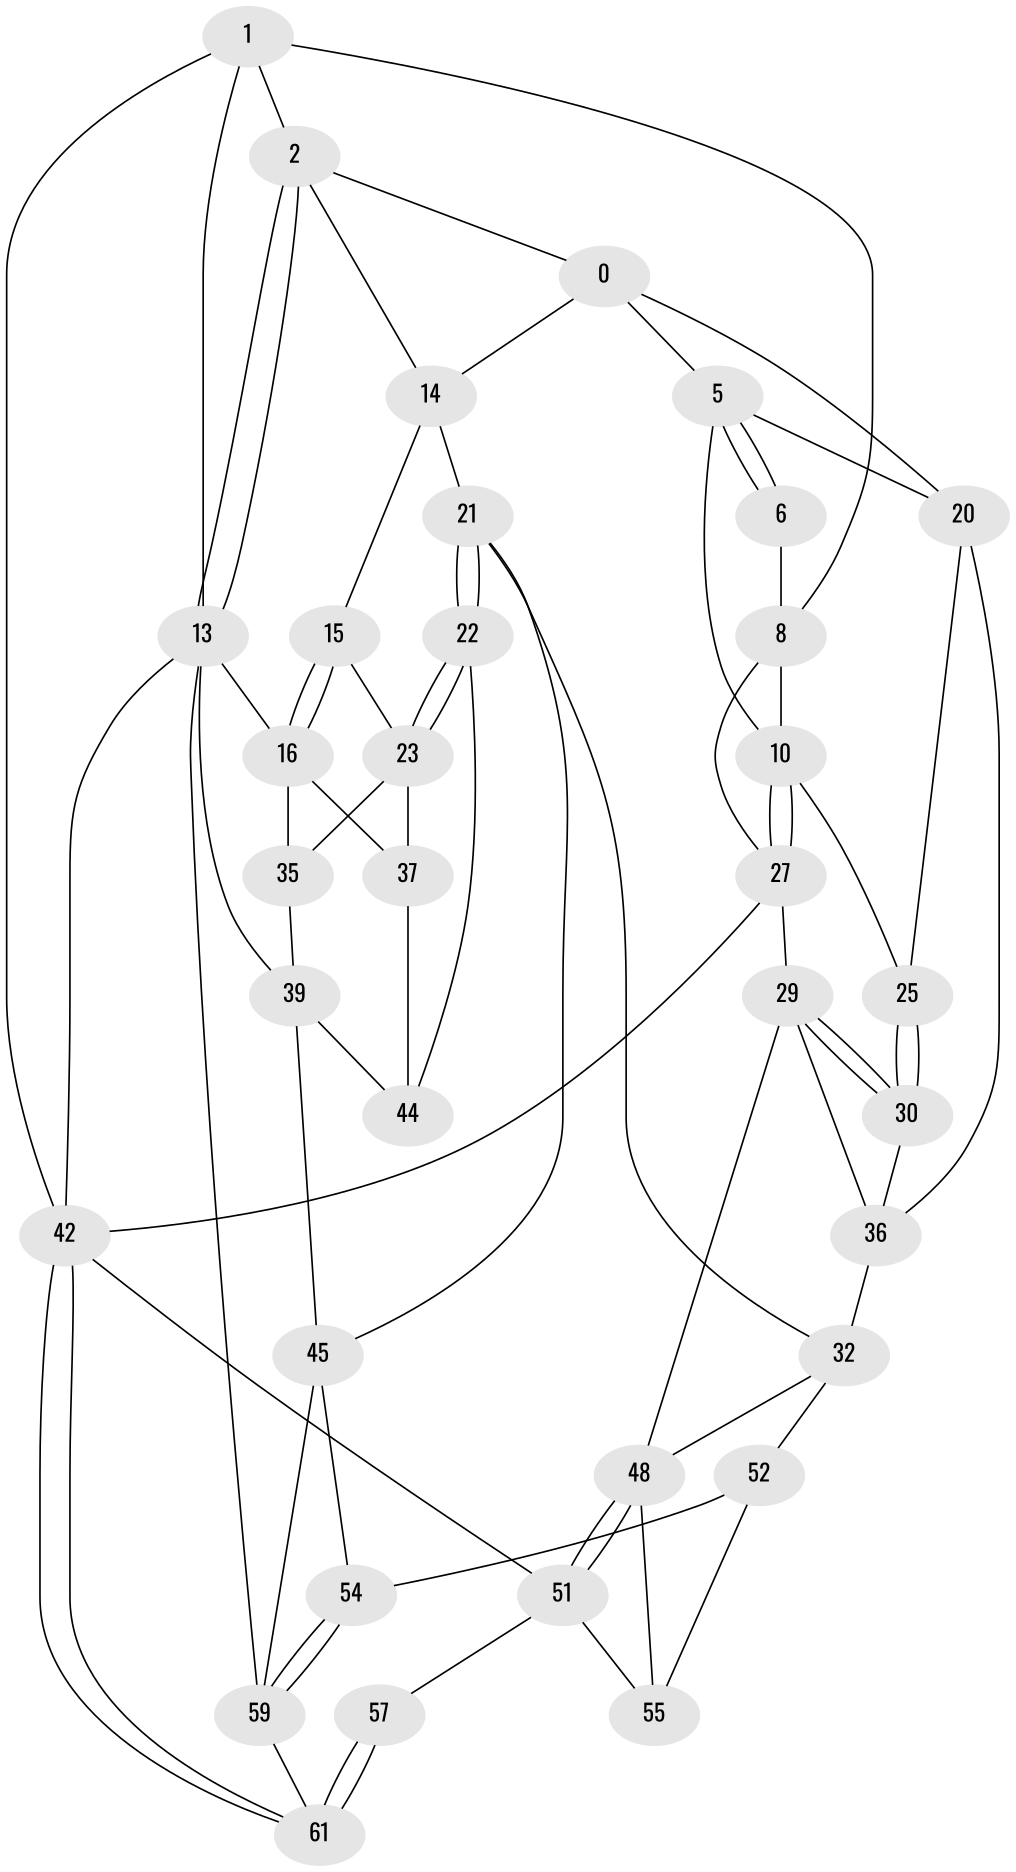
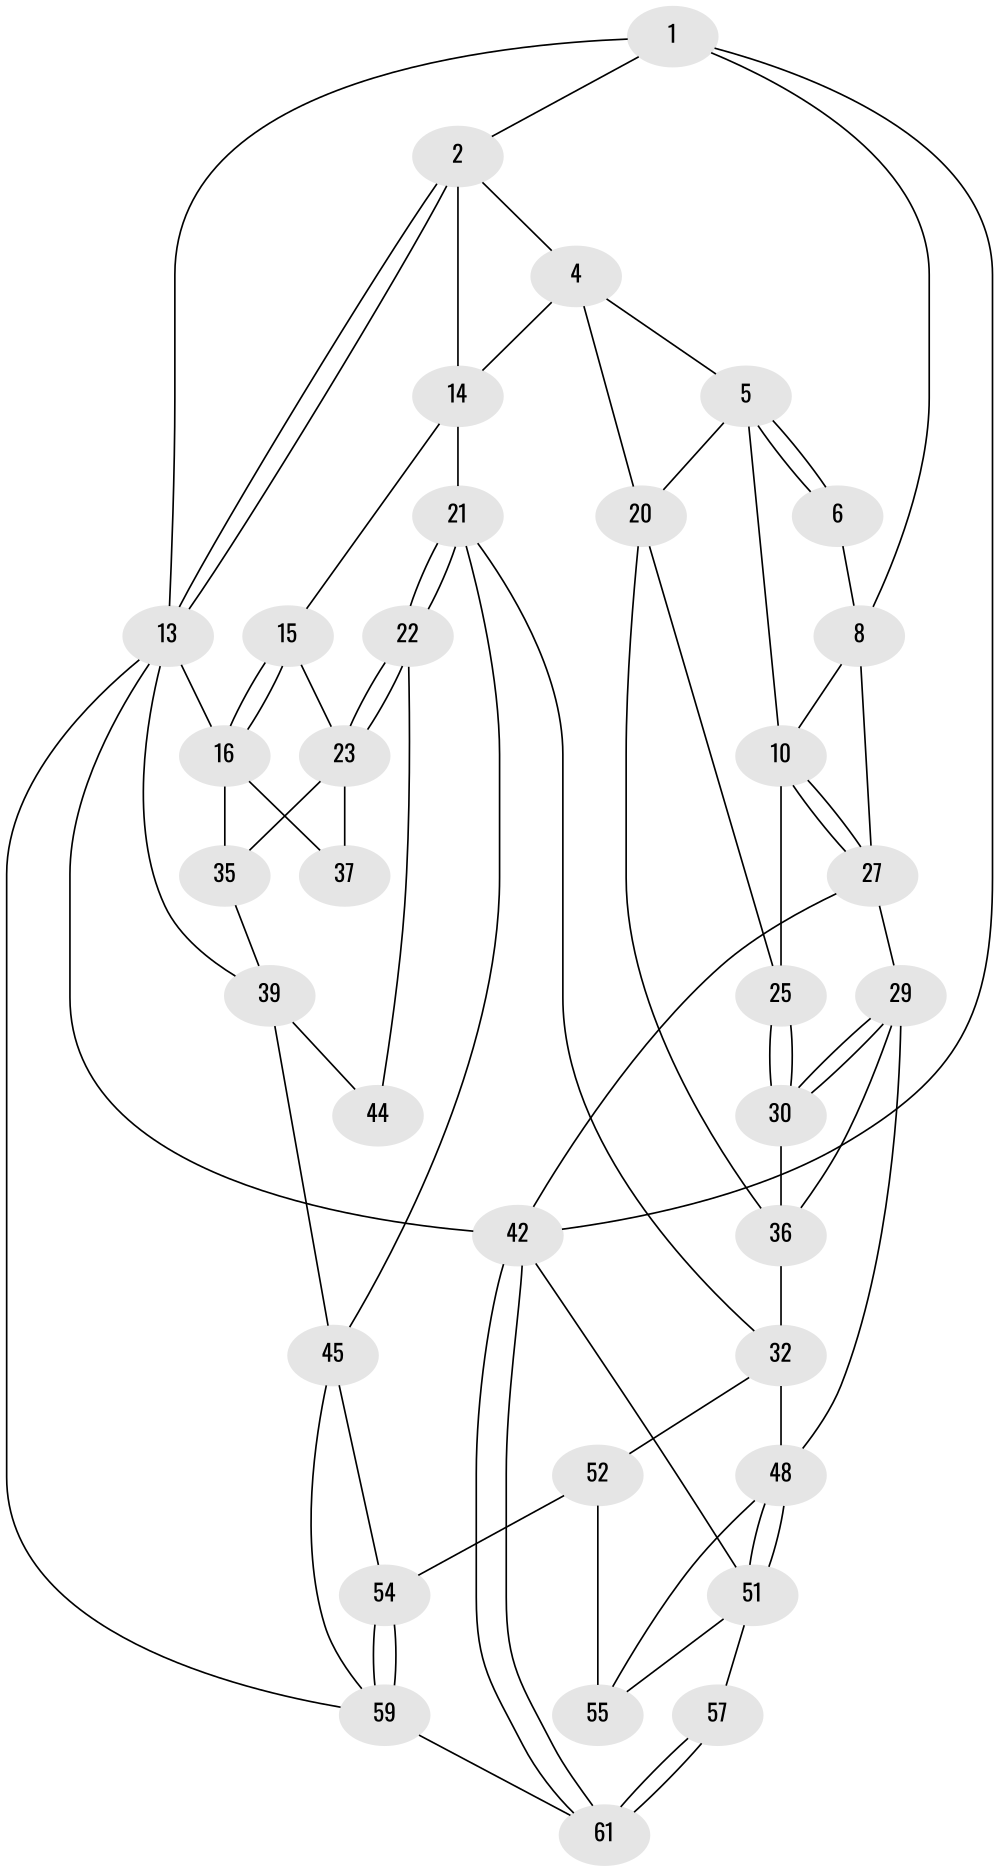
(604, 276) -> (576, 276)
(408, 996) -> none
